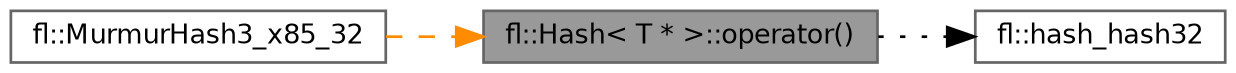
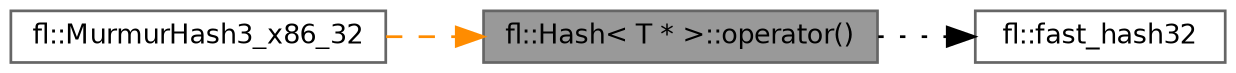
(198, 37) -> (198, 37)
(1100, 37) -> (1100, 37)
